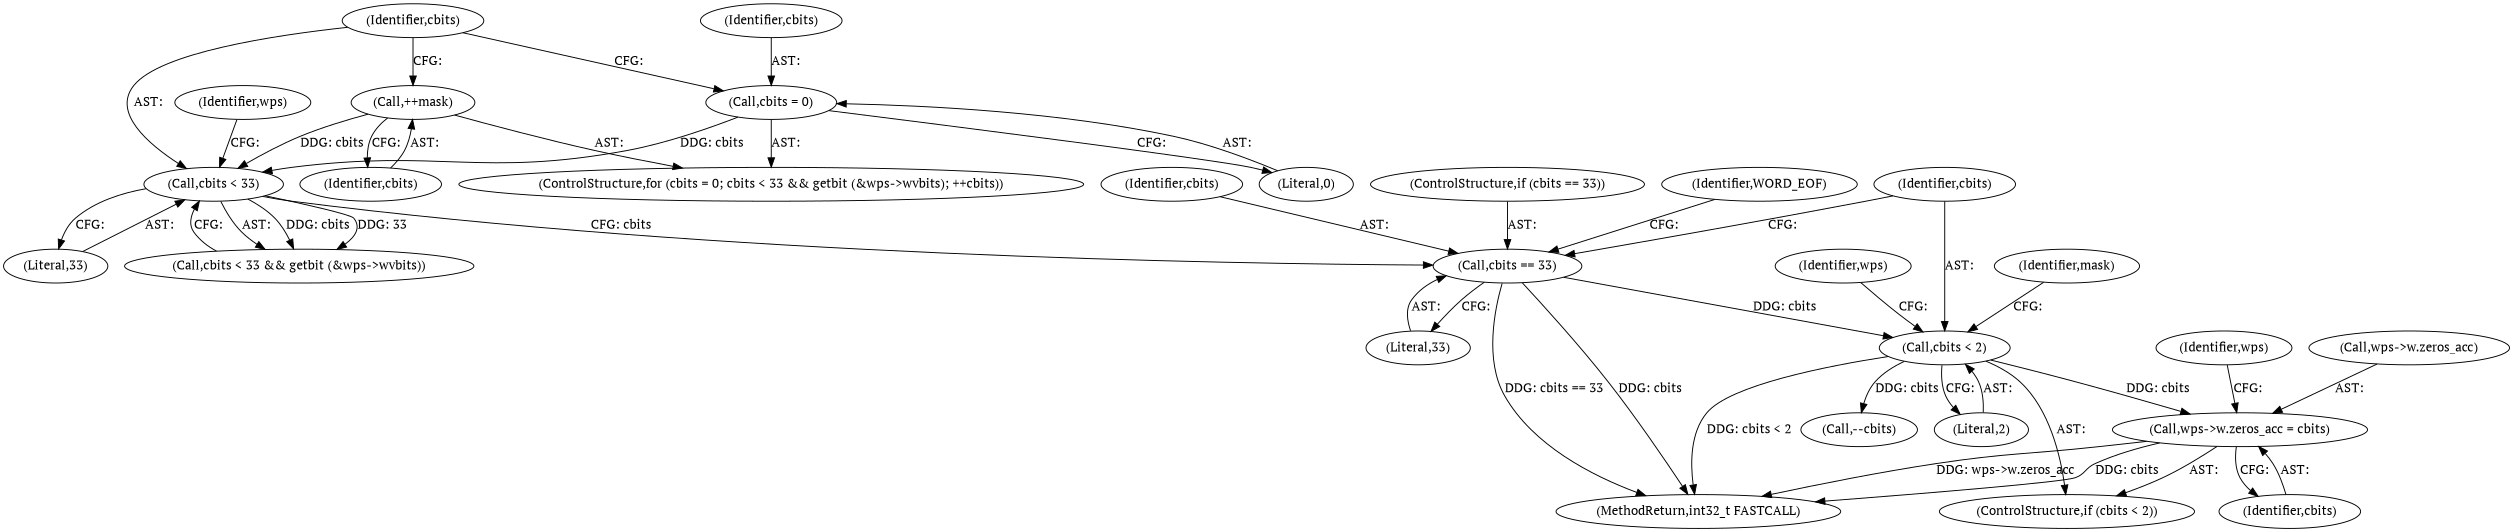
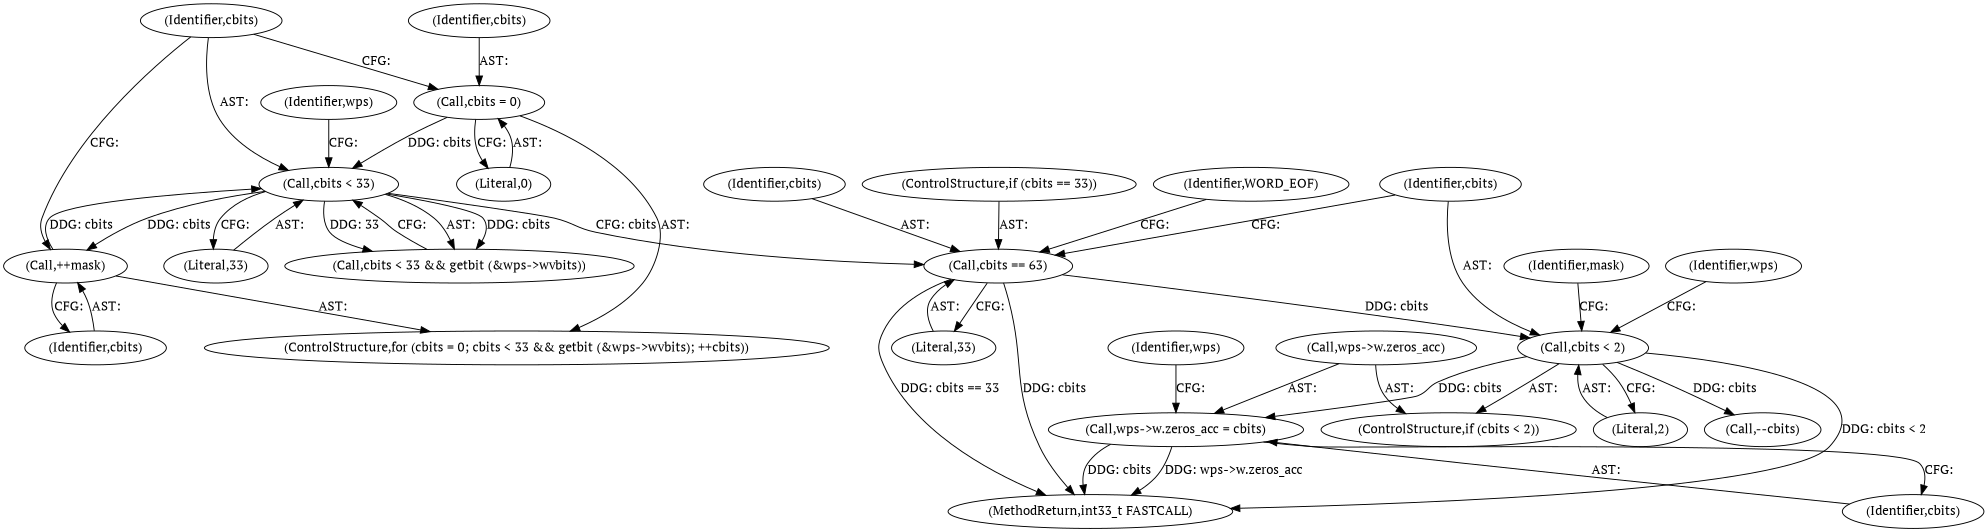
none -> (177, 209)
(1507, 266) -> (998, 266)
(2173, 473) -> (1381, 390)
(1698, 512) -> (1090, 512)
